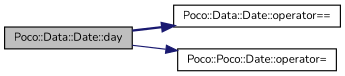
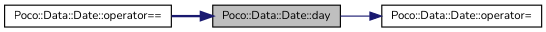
(147, 29) -> (186, 16)
(257, 60) -> (462, 16)
